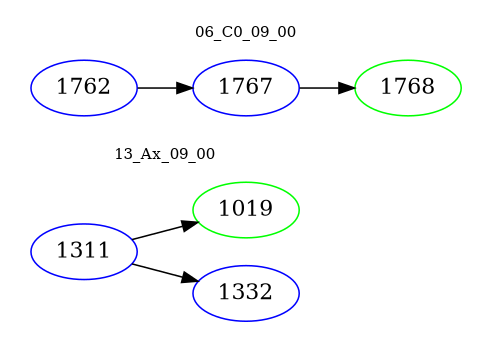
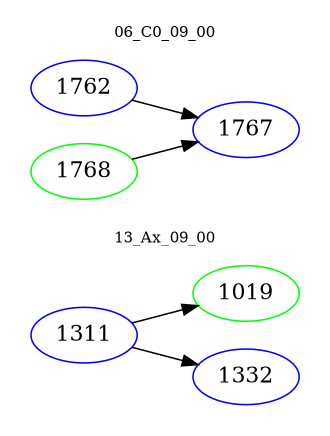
(319, 88) -> (157, 153)
